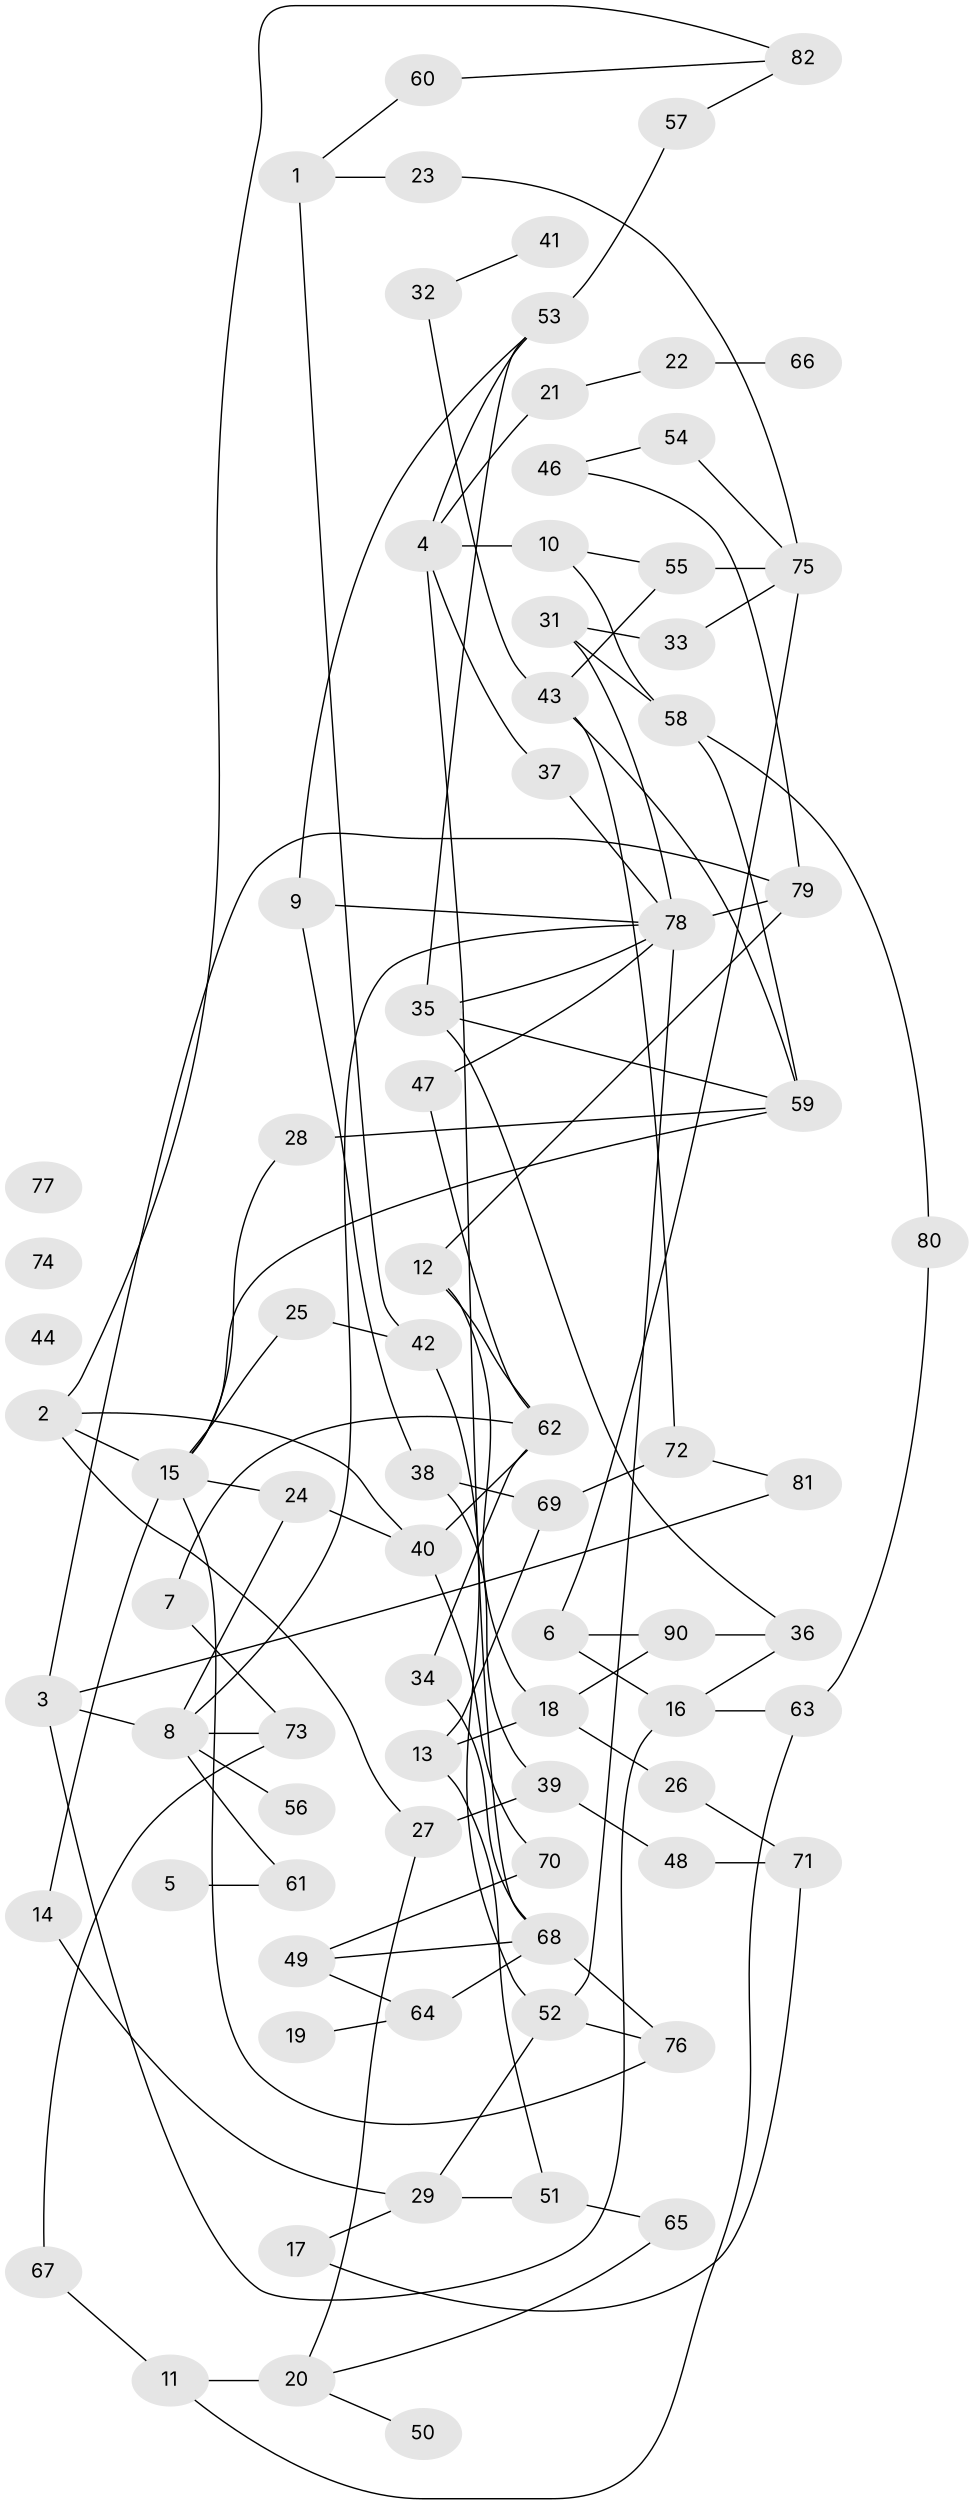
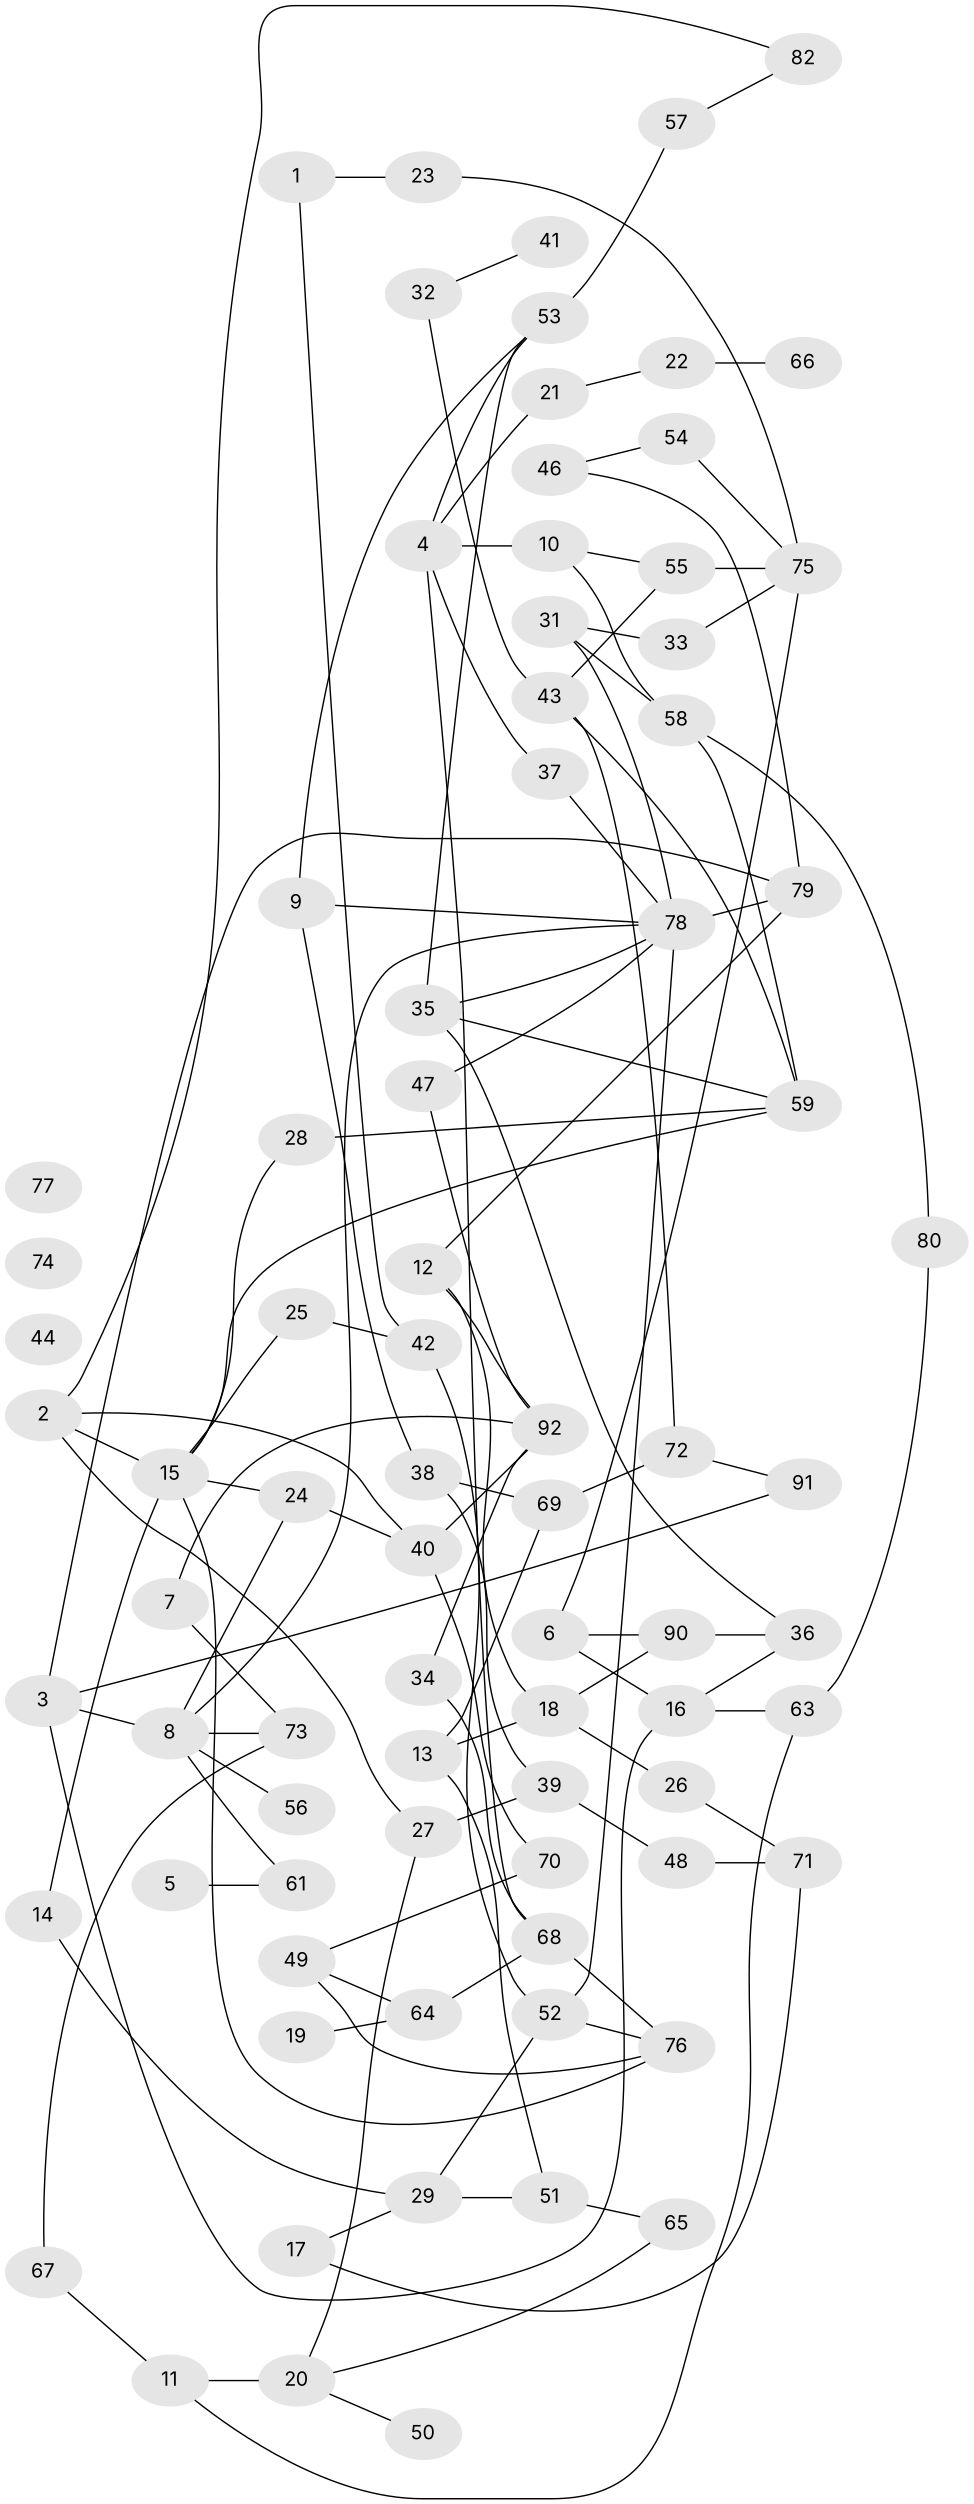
(423, 80) -> none
(550, 1429) -> (550, 1429)
(803, 1484) -> (803, 1484)
(423, 1950) -> (463, 2072)
